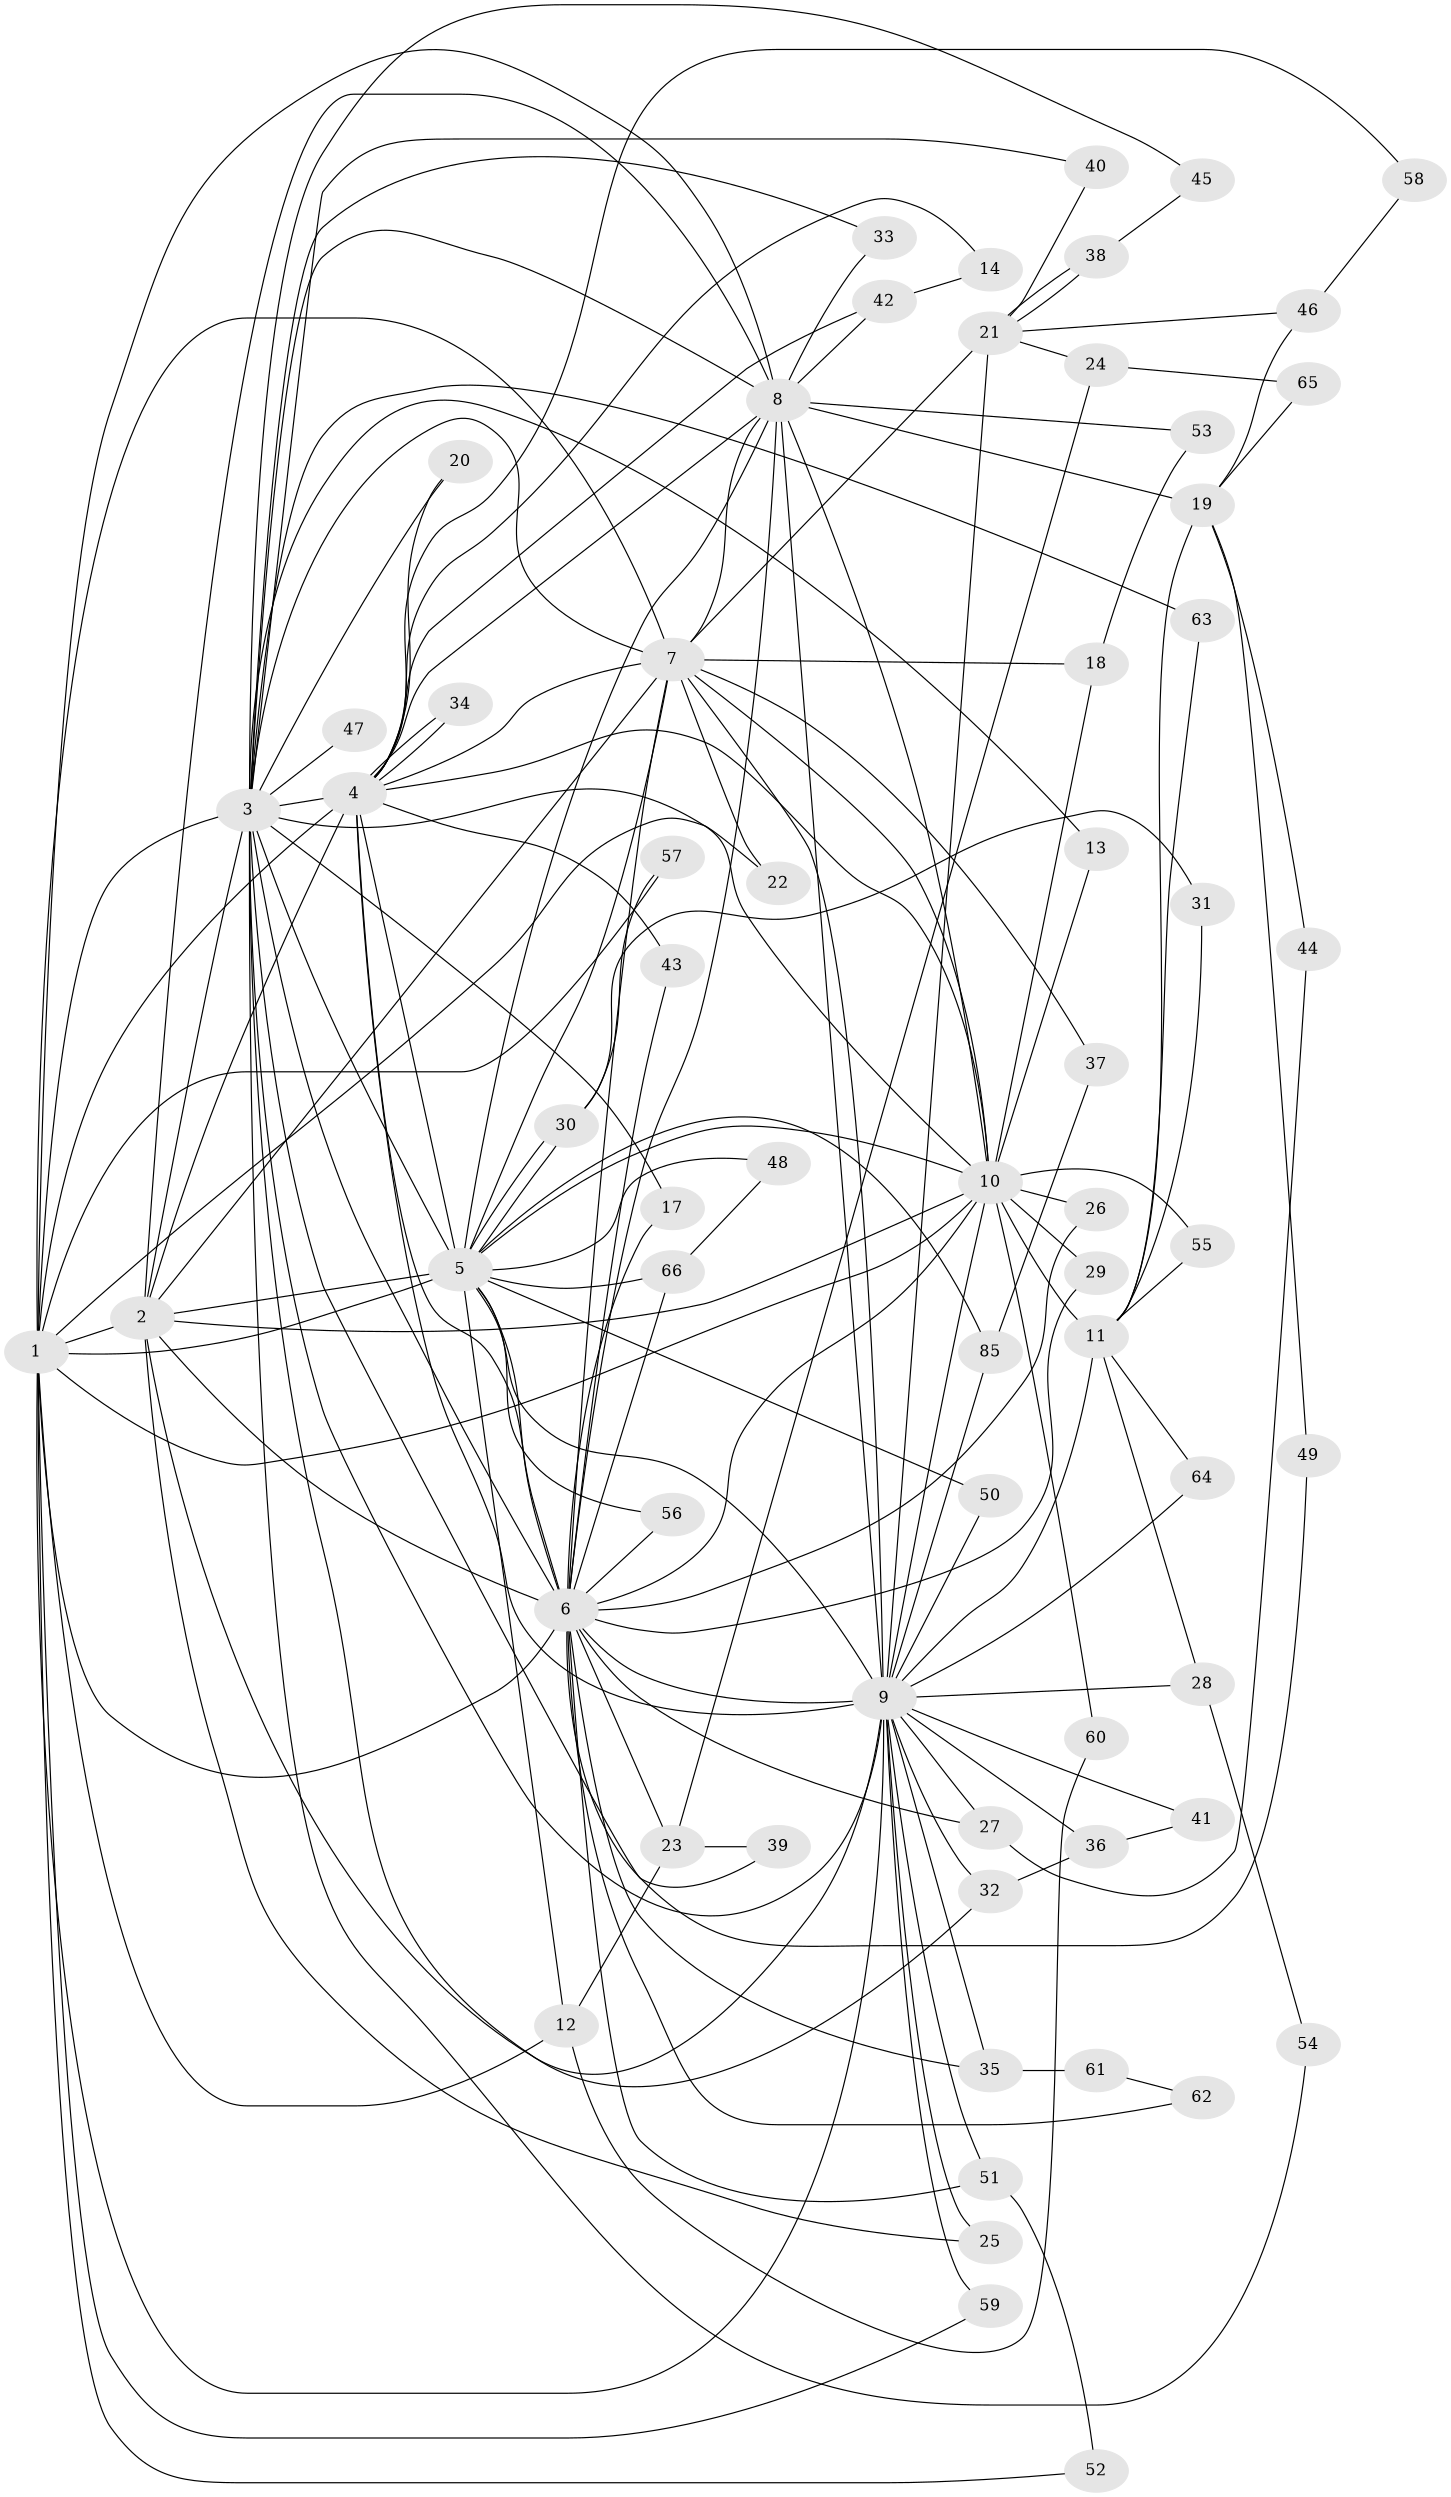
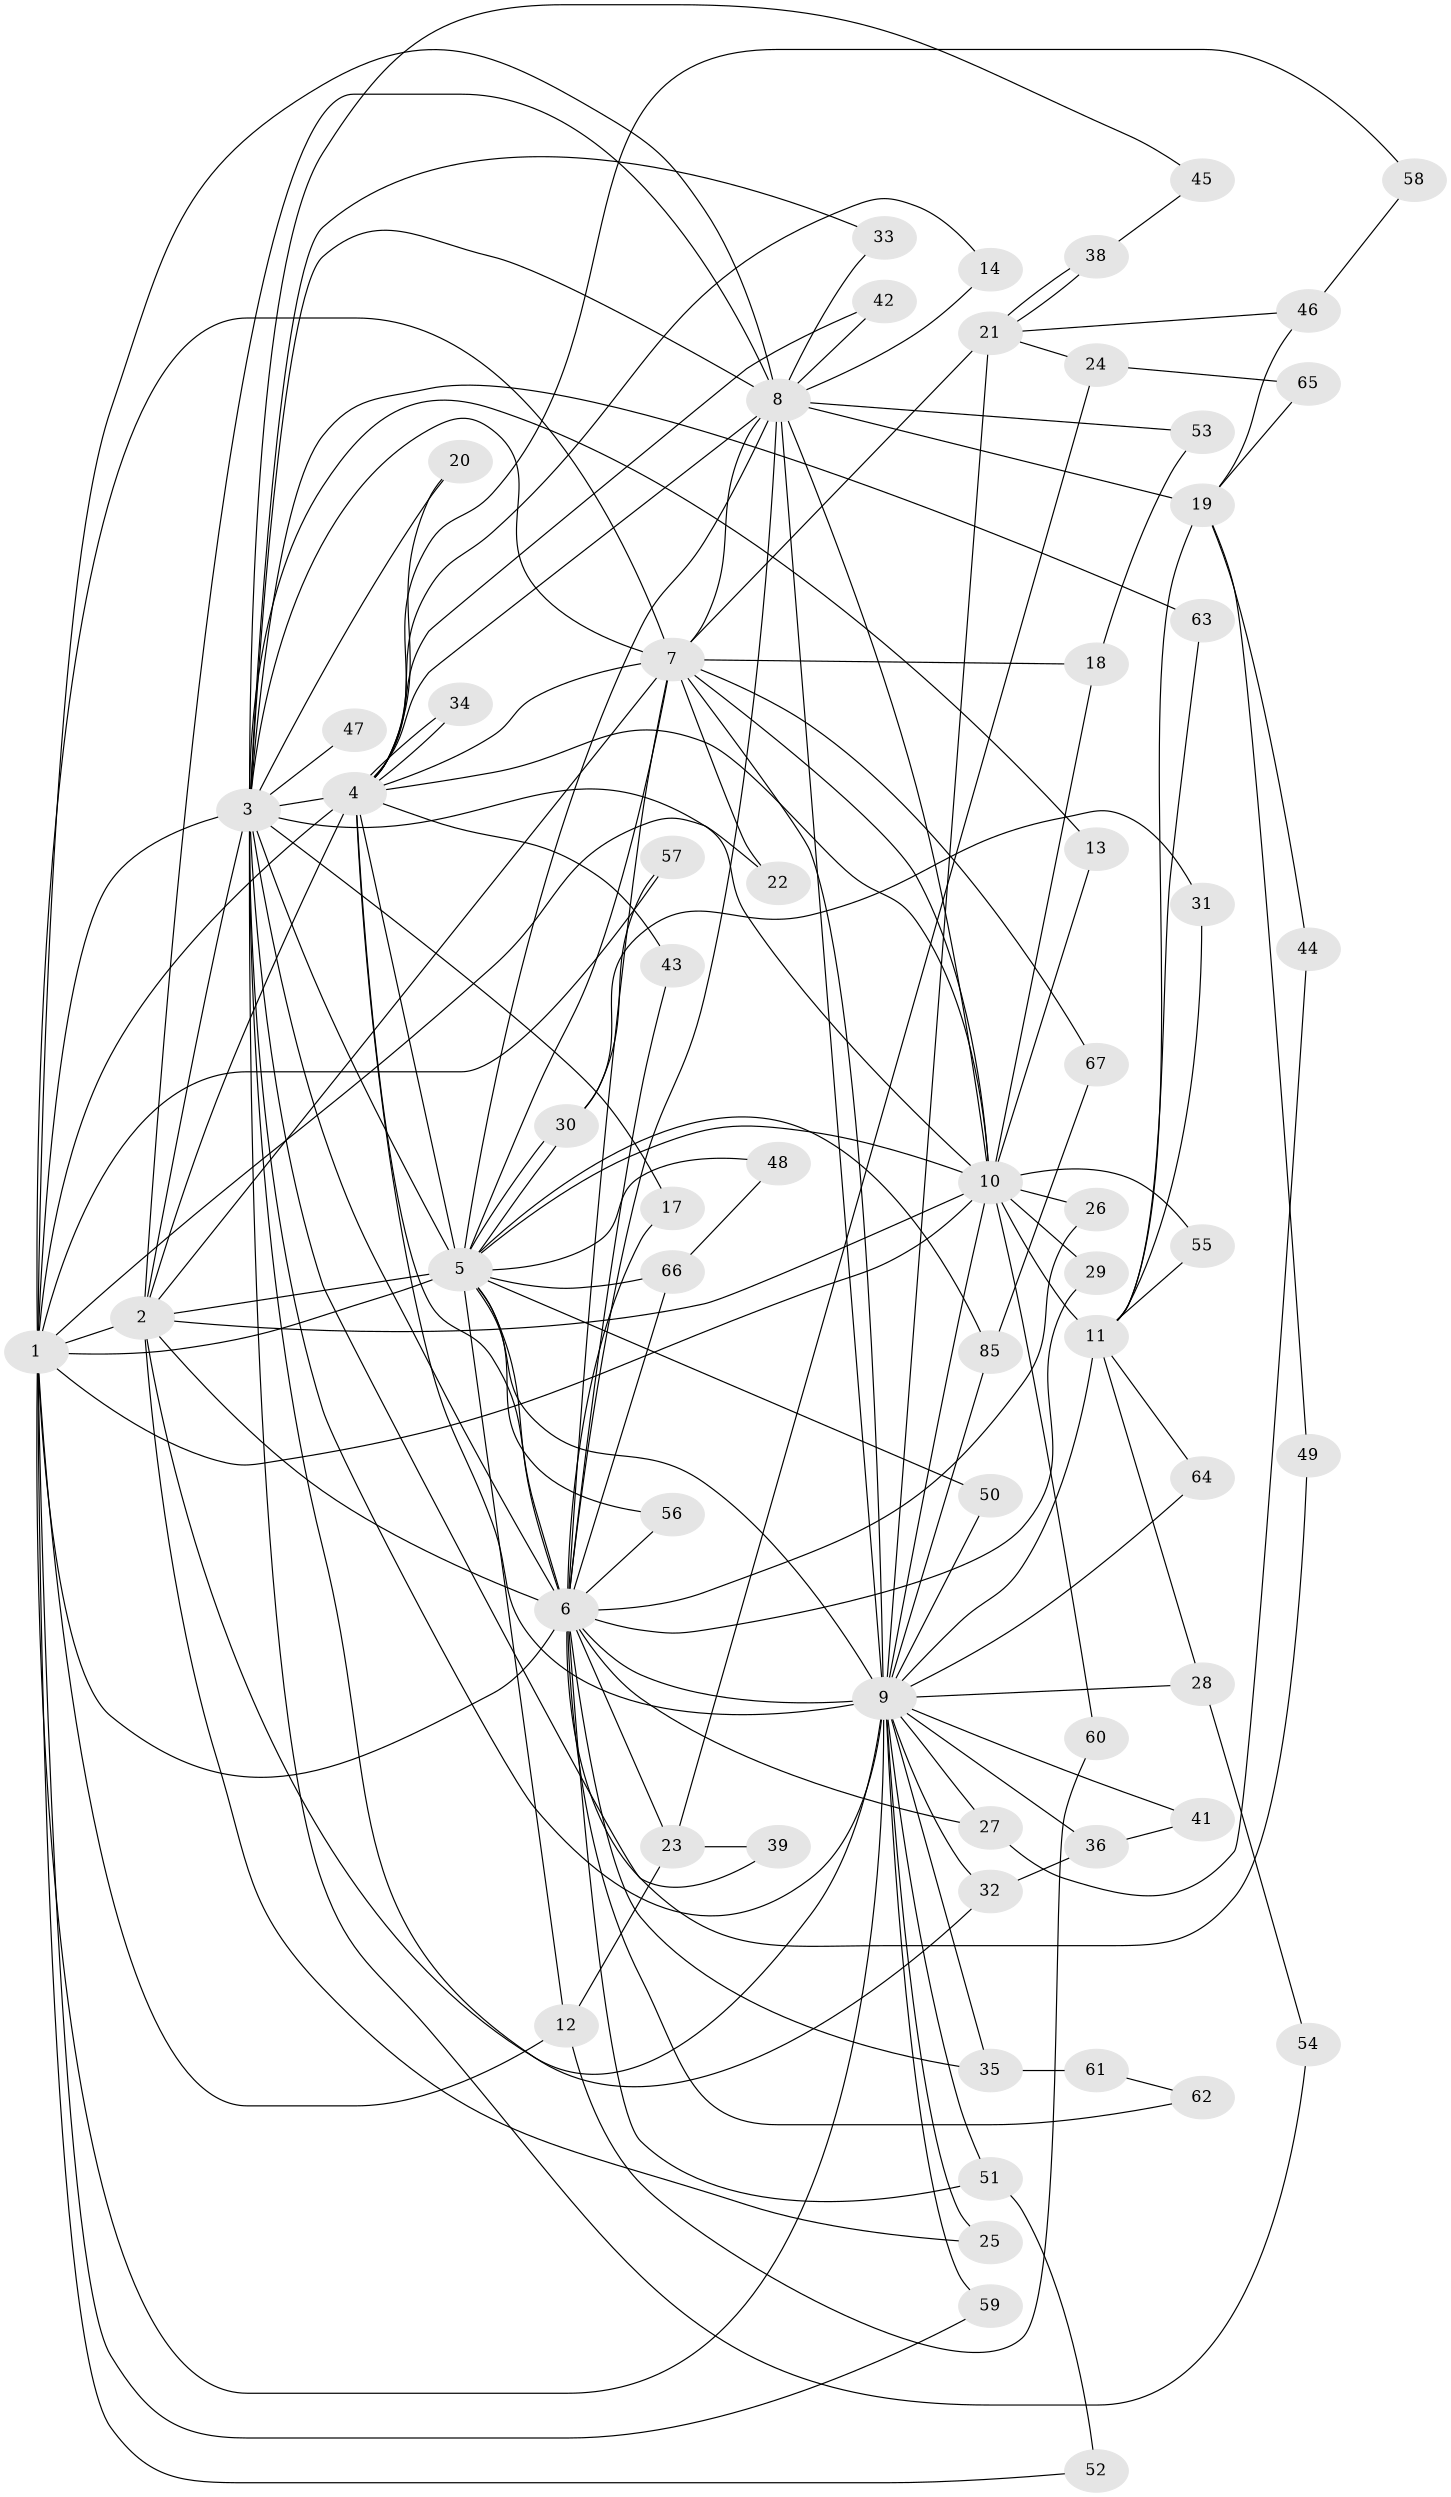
(1097, 167) -> none
(938, 286) -> (894, 347)
(1097, 1065) -> (1097, 1065)
(759, 1409) -> none
